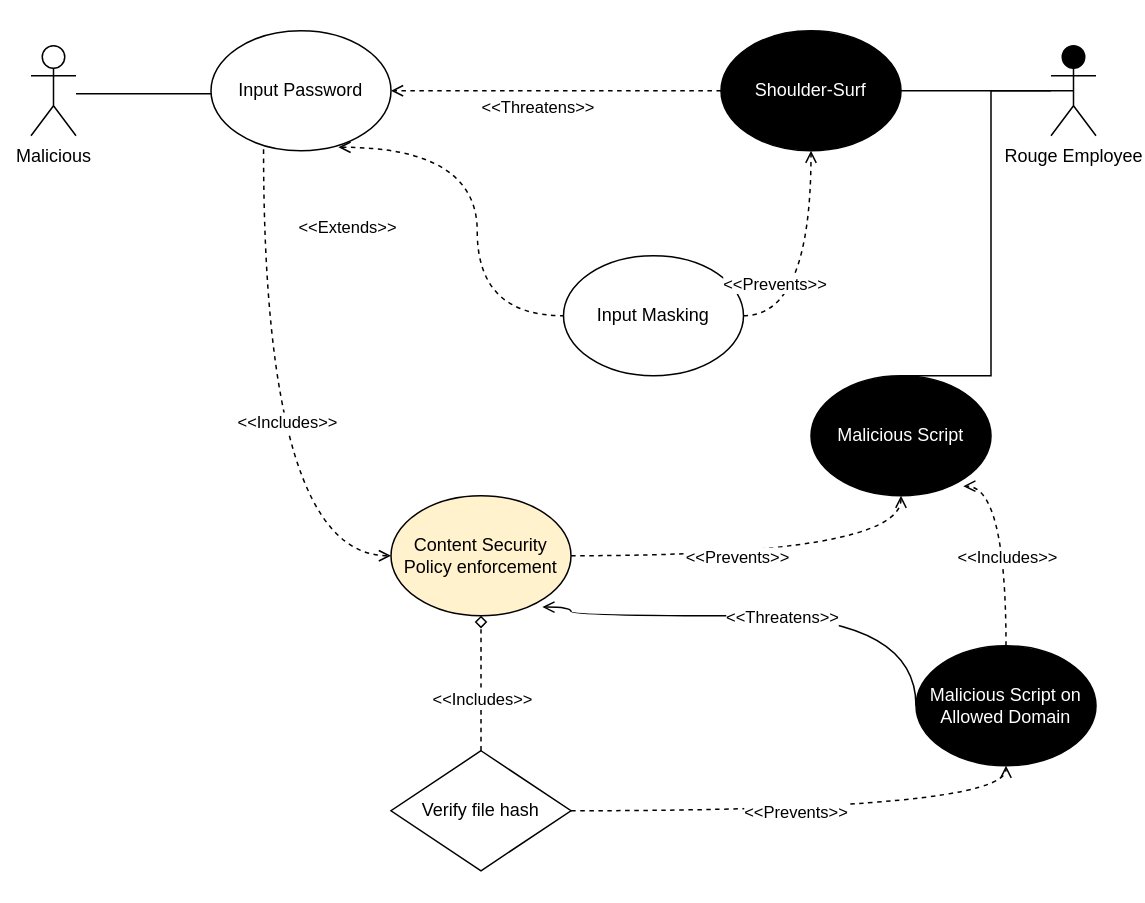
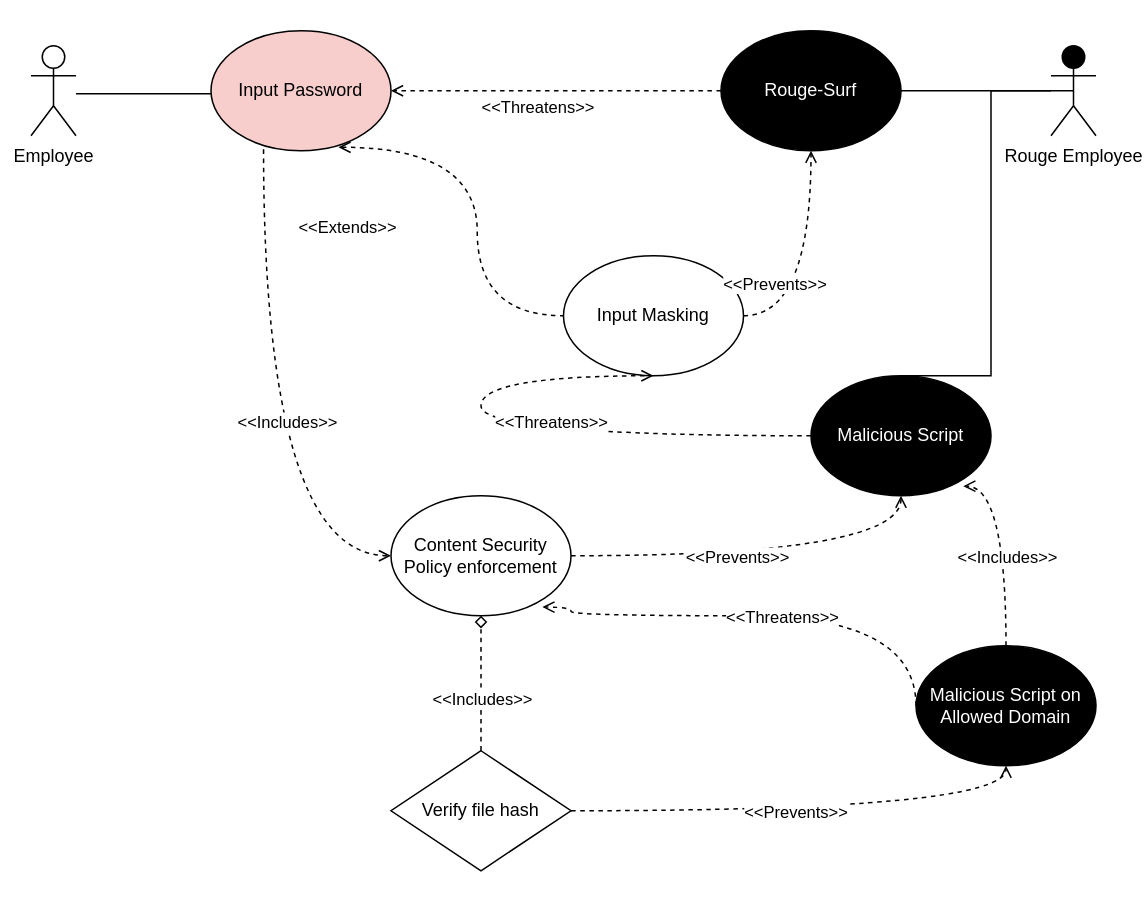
(301, 91) -> (301, 91)
(811, 91) -> (811, 91)
(54, 157) -> (54, 157)
none -> (510, 386)
(481, 556) -> (481, 556)
(637, 615) -> (637, 615)
